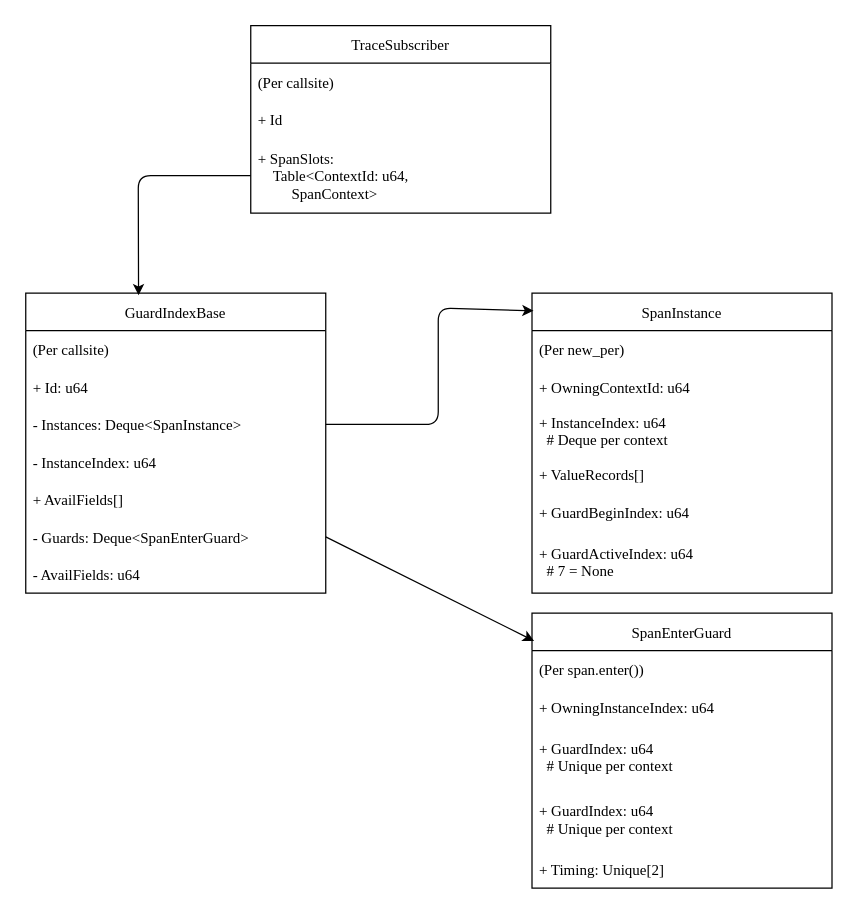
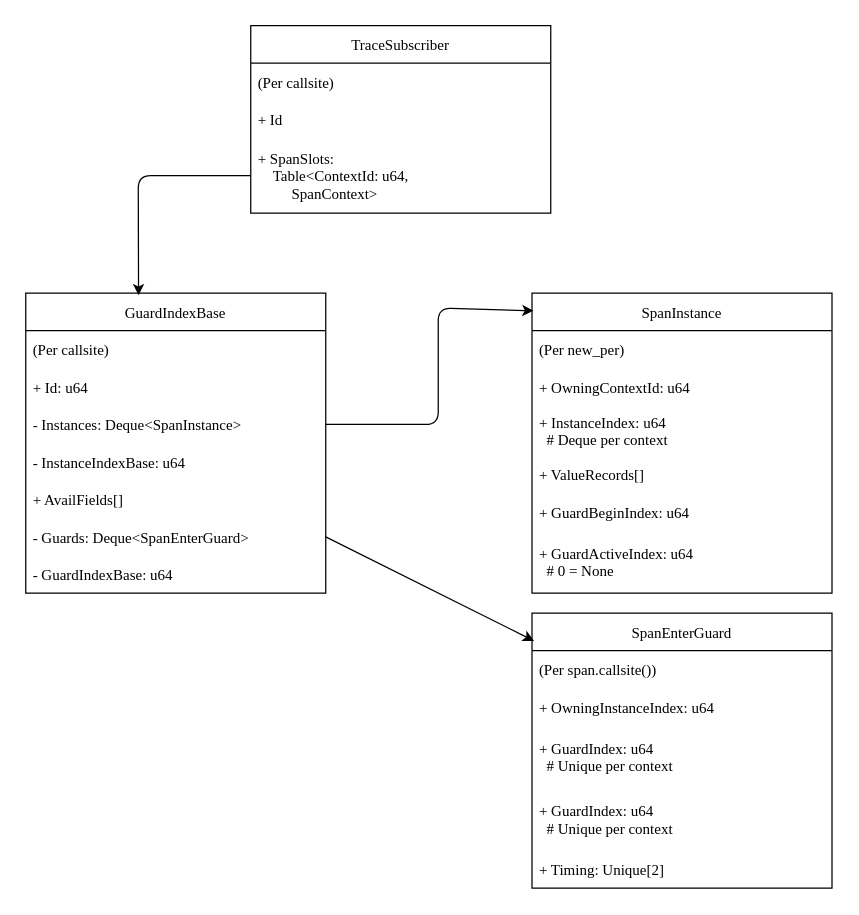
(111, 463) -> (127, 463)
(628, 554) -> (628, 554)
(94, 575) -> (115, 575)
(610, 670) -> (617, 670)
